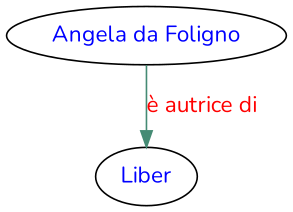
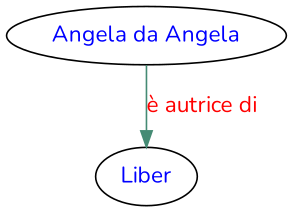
(146, 36) -> (146, 36)
